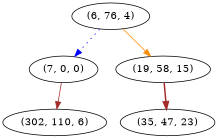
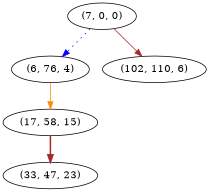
(90, 40) -> (79, 40)
(163, 69) -> (50, 122)
(55, 122) -> (154, 69)
(168, 122) -> (50, 176)
